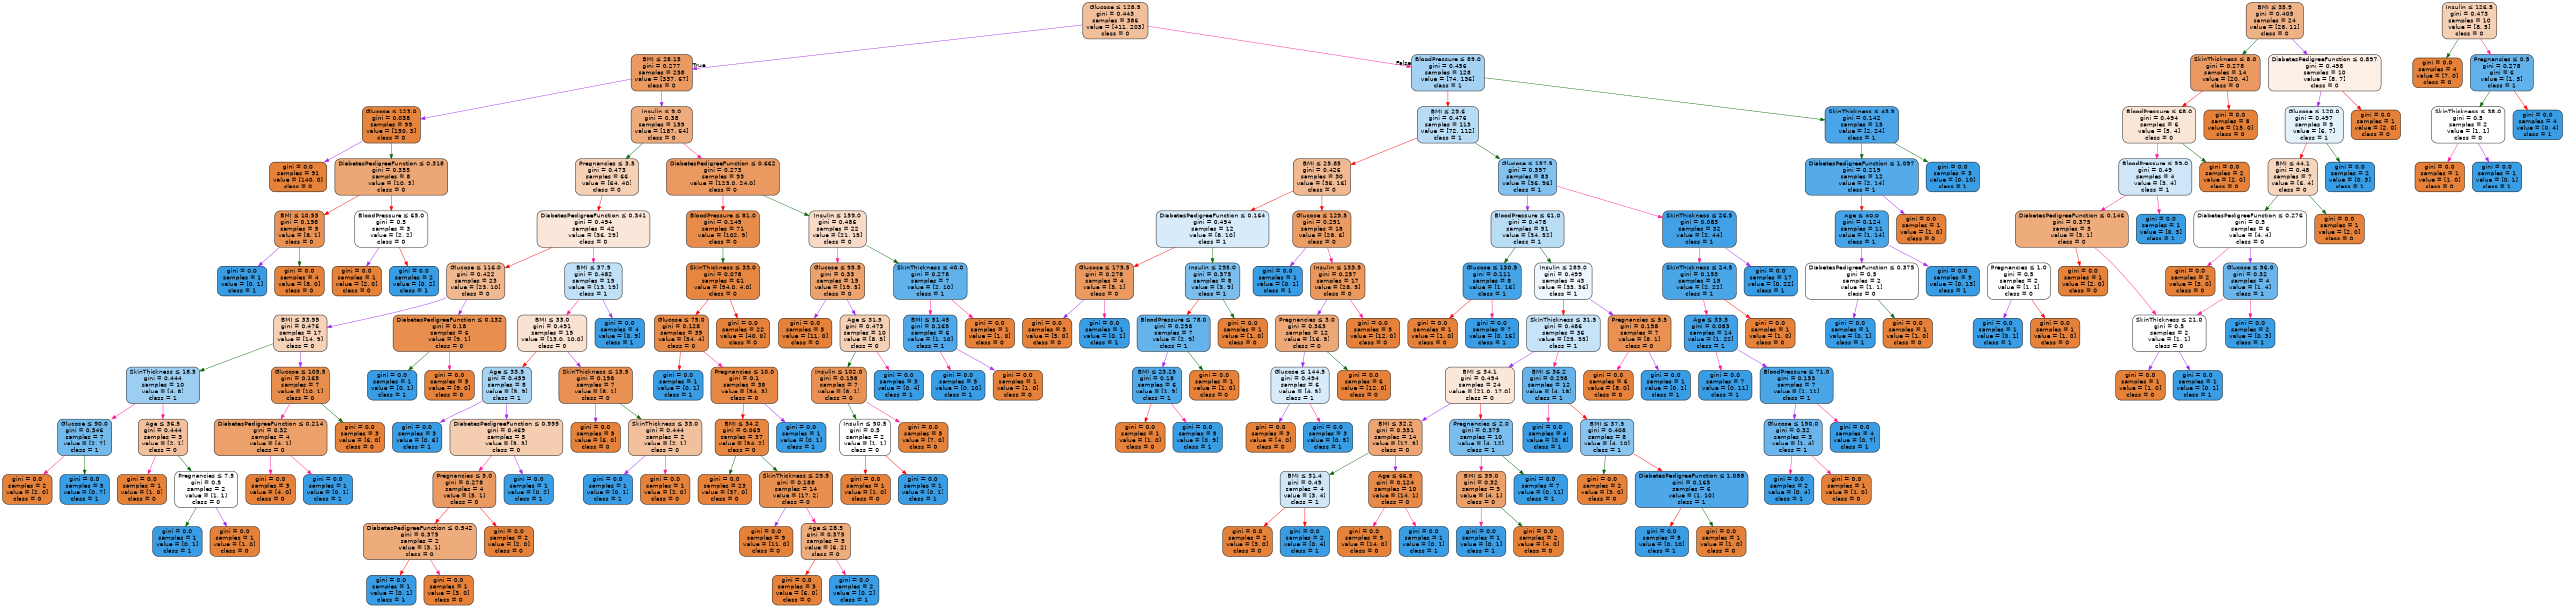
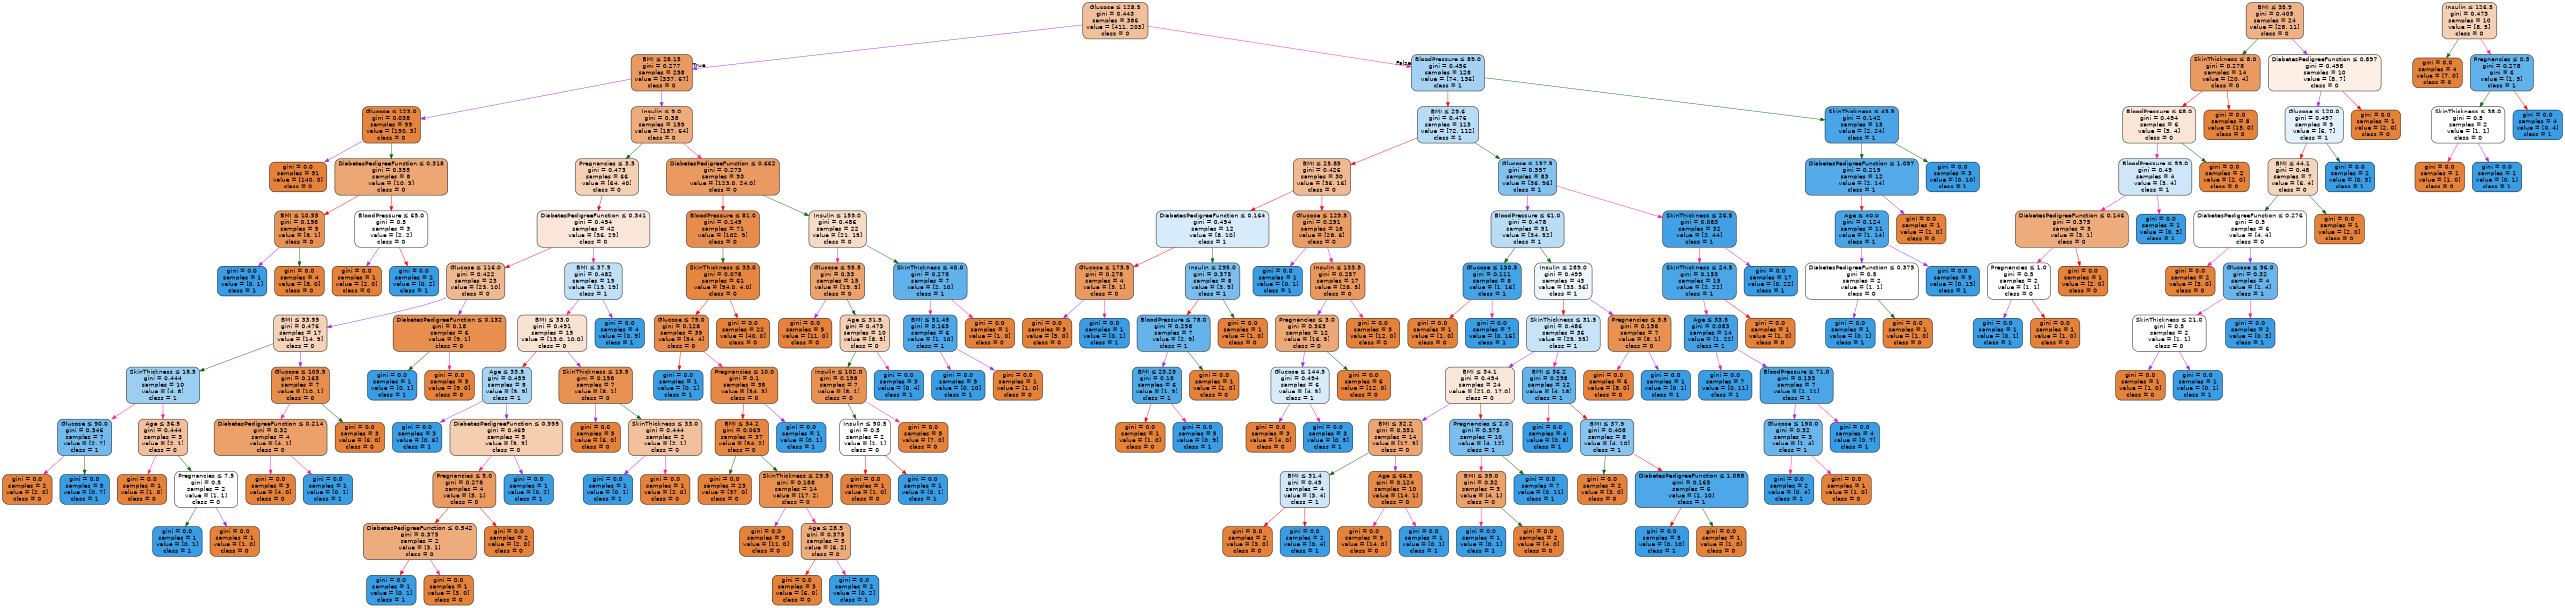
(2125, 278) -> (2047, 254)
(850, 305) -> (850, 305)
